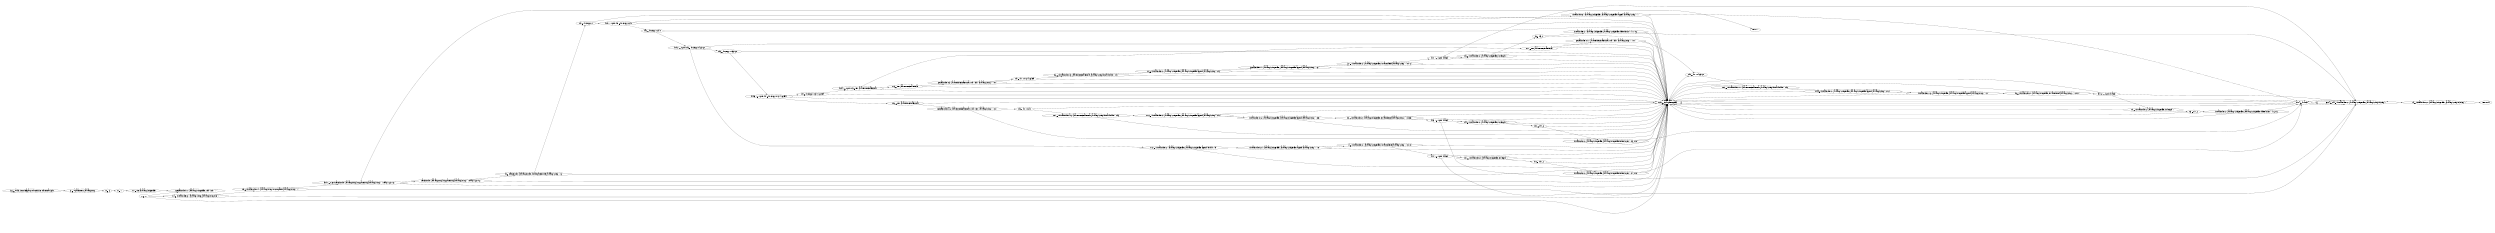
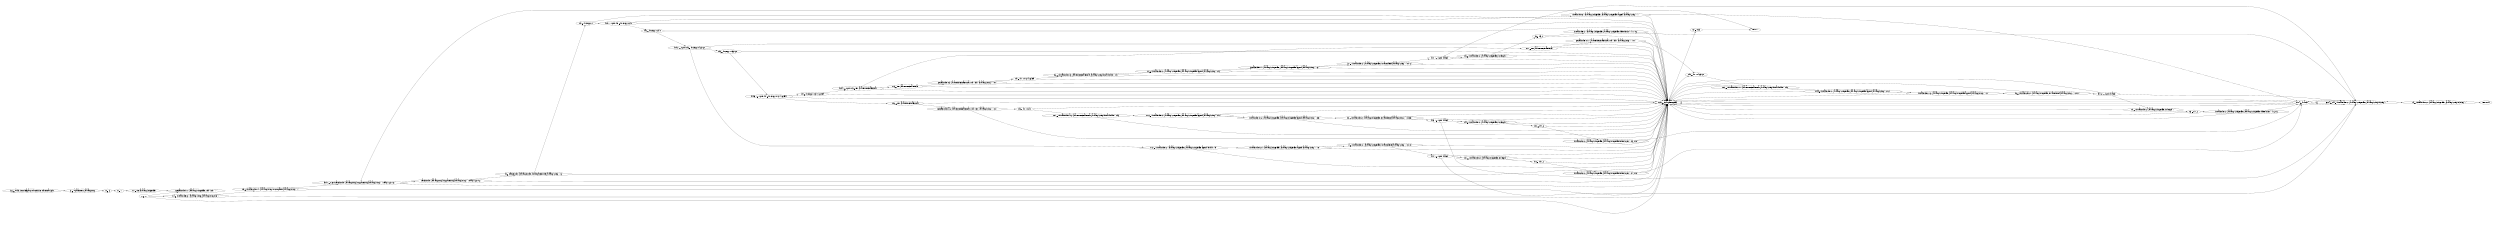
none -> (1696, 30)
